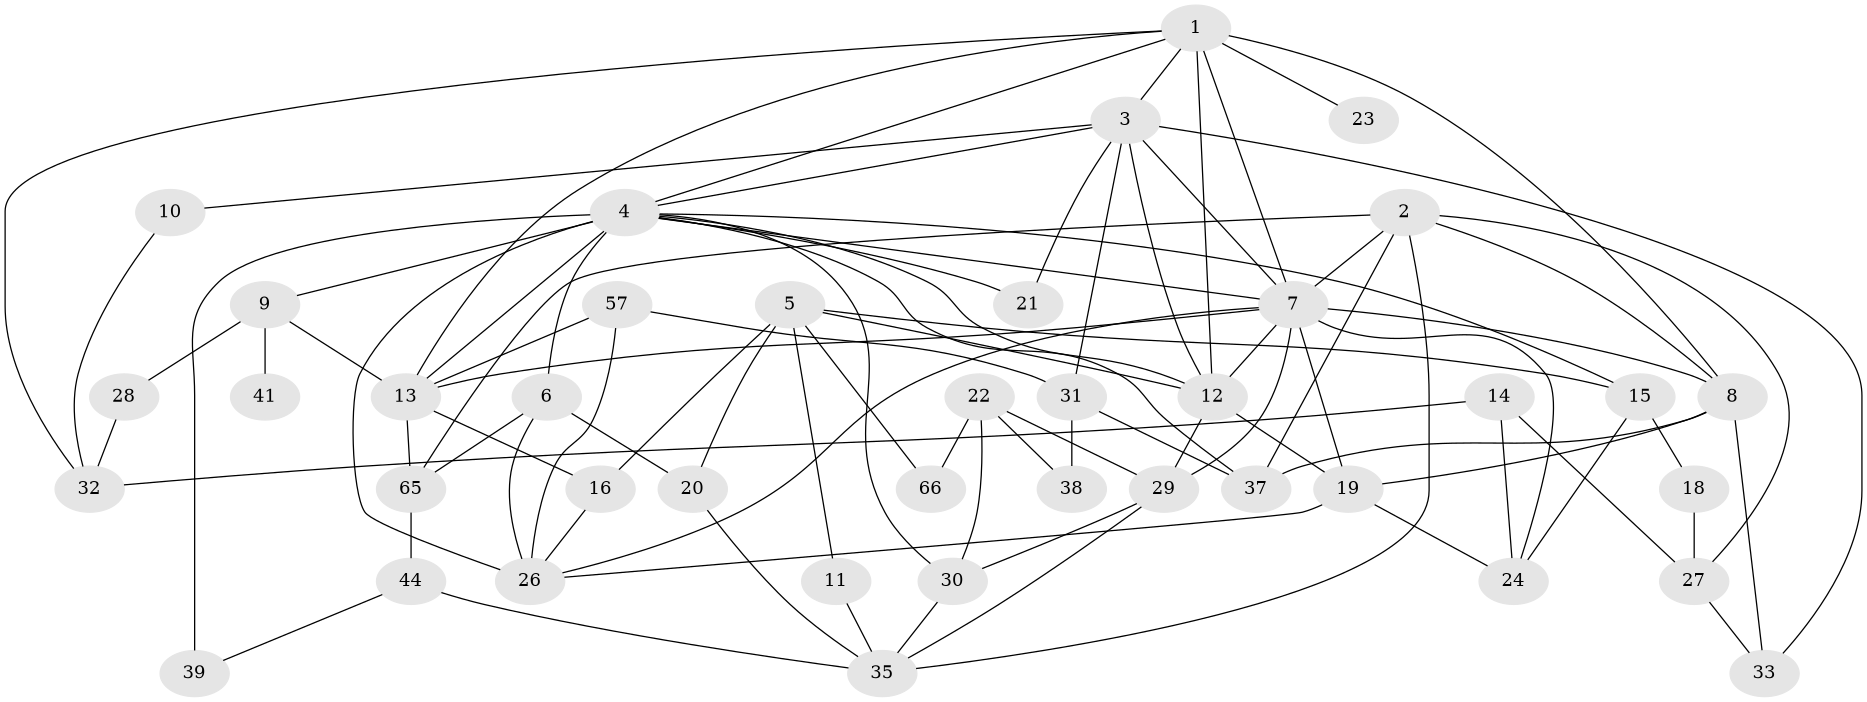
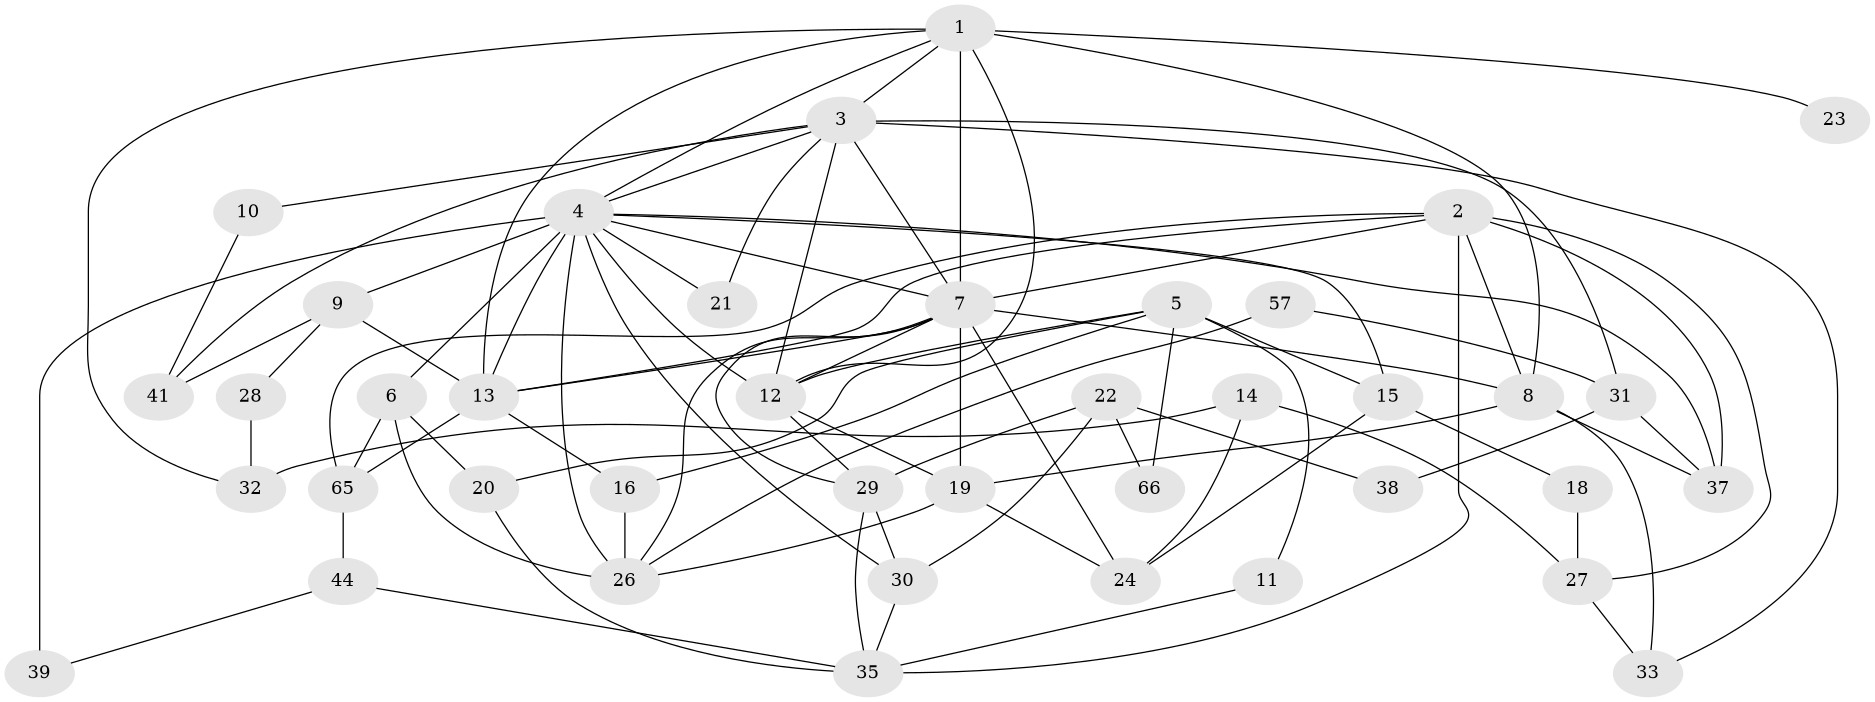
none -> (471, 202)
(89, 342) -> (204, 305)
(519, 348) -> (983, 263)
